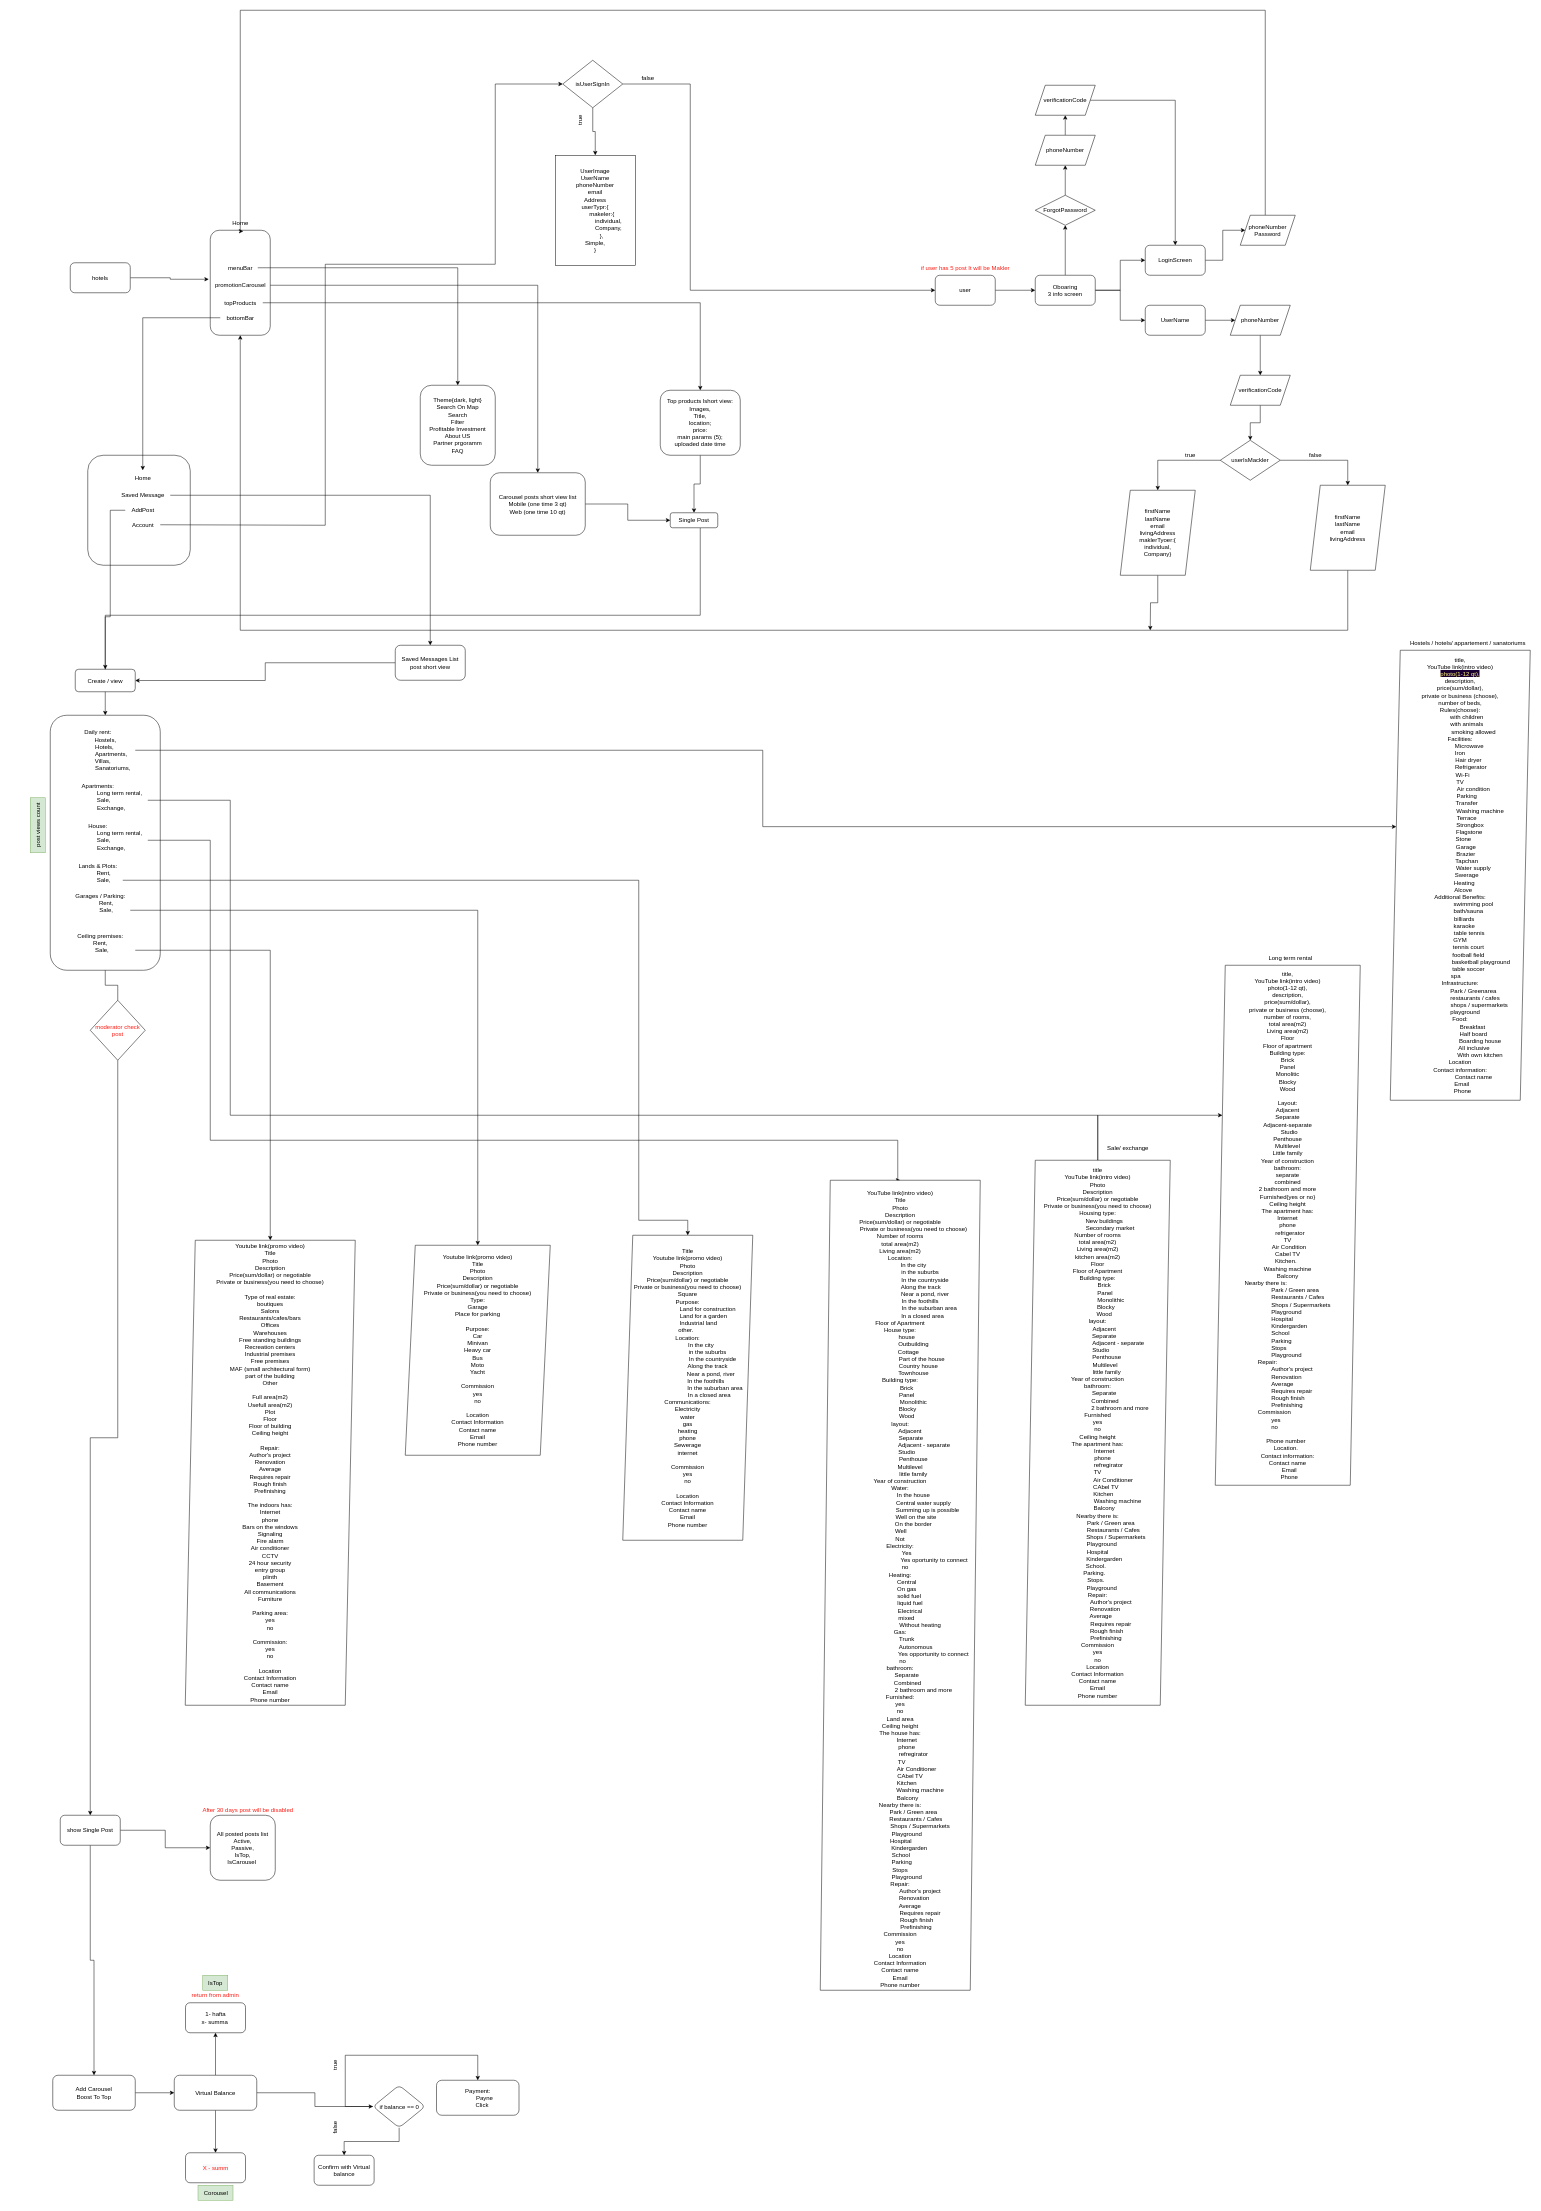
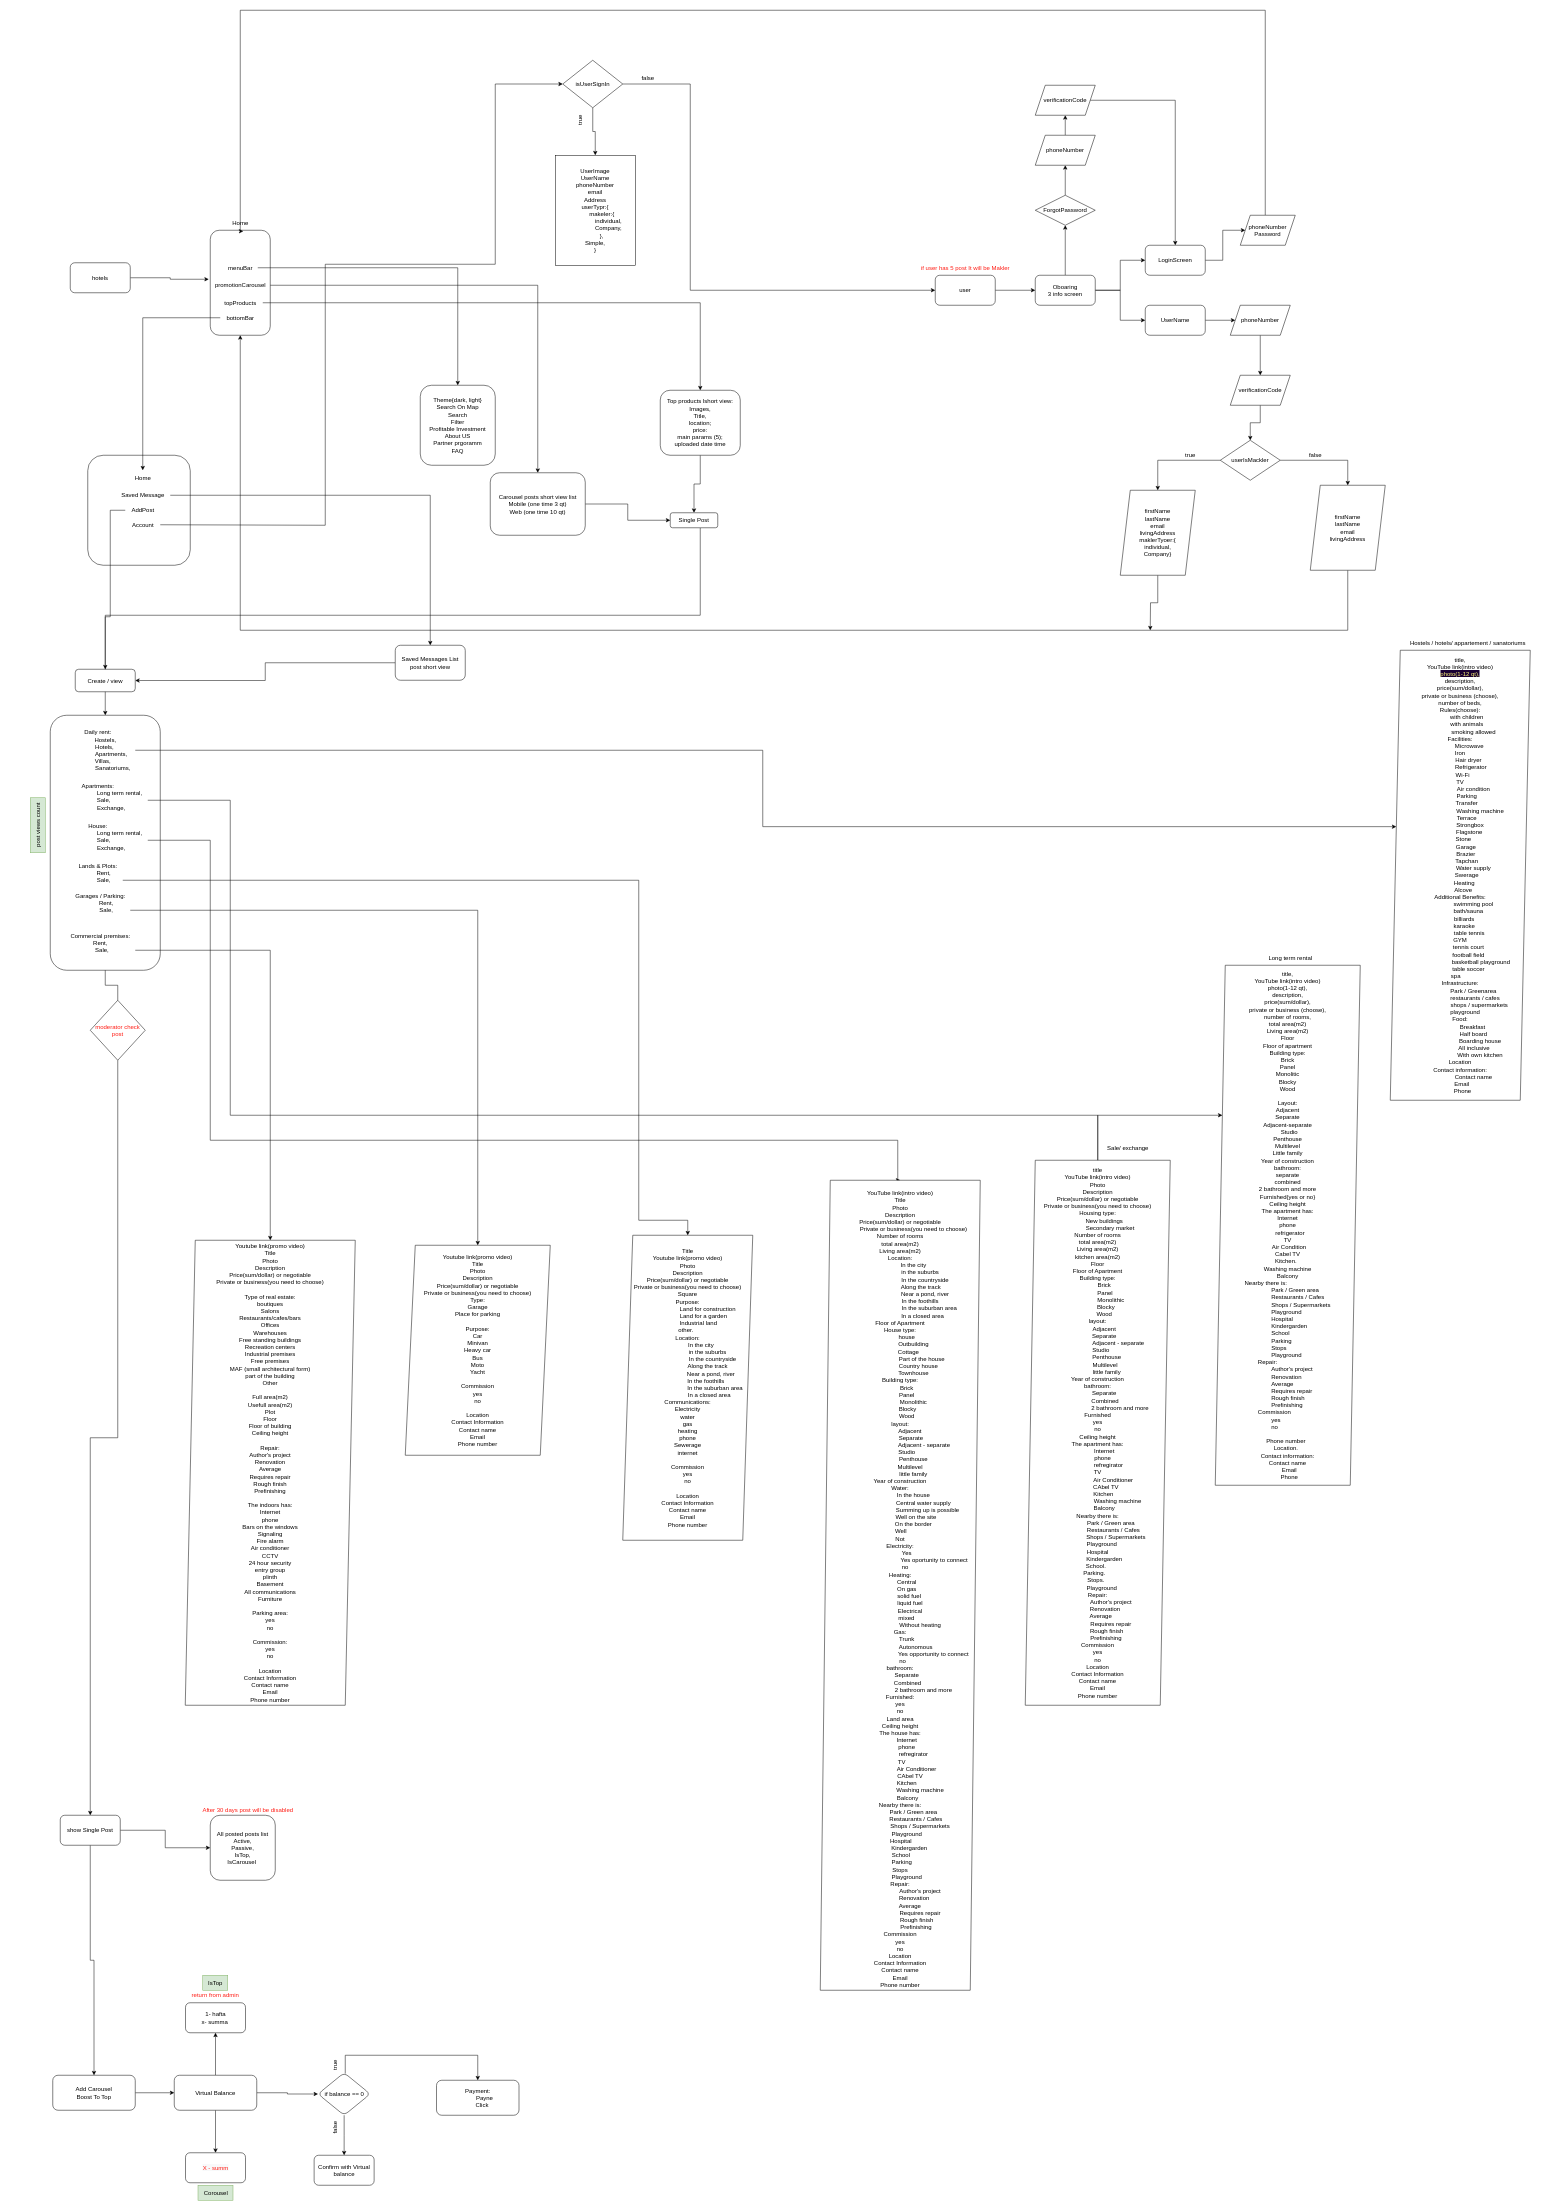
(101, 950) -> (101, 950)
(399, 2107) -> (344, 2094)
